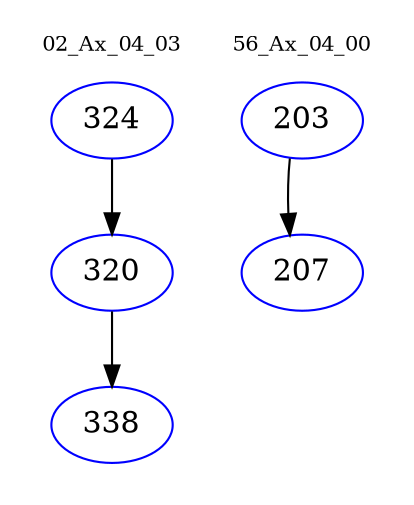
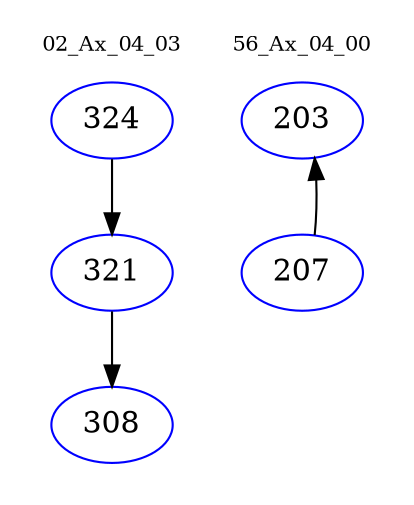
(288, 186) -> (316, 208)
(112, 273) -> (112, 273)
(112, 425) -> (112, 425)
